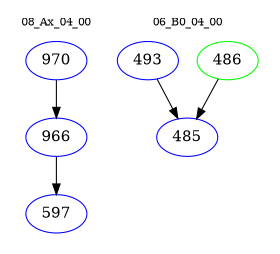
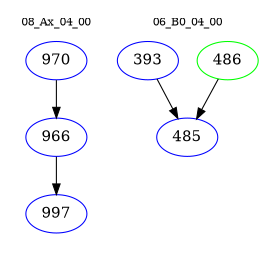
(148, 61) -> (148, 61)
(56, 214) -> (56, 214)
